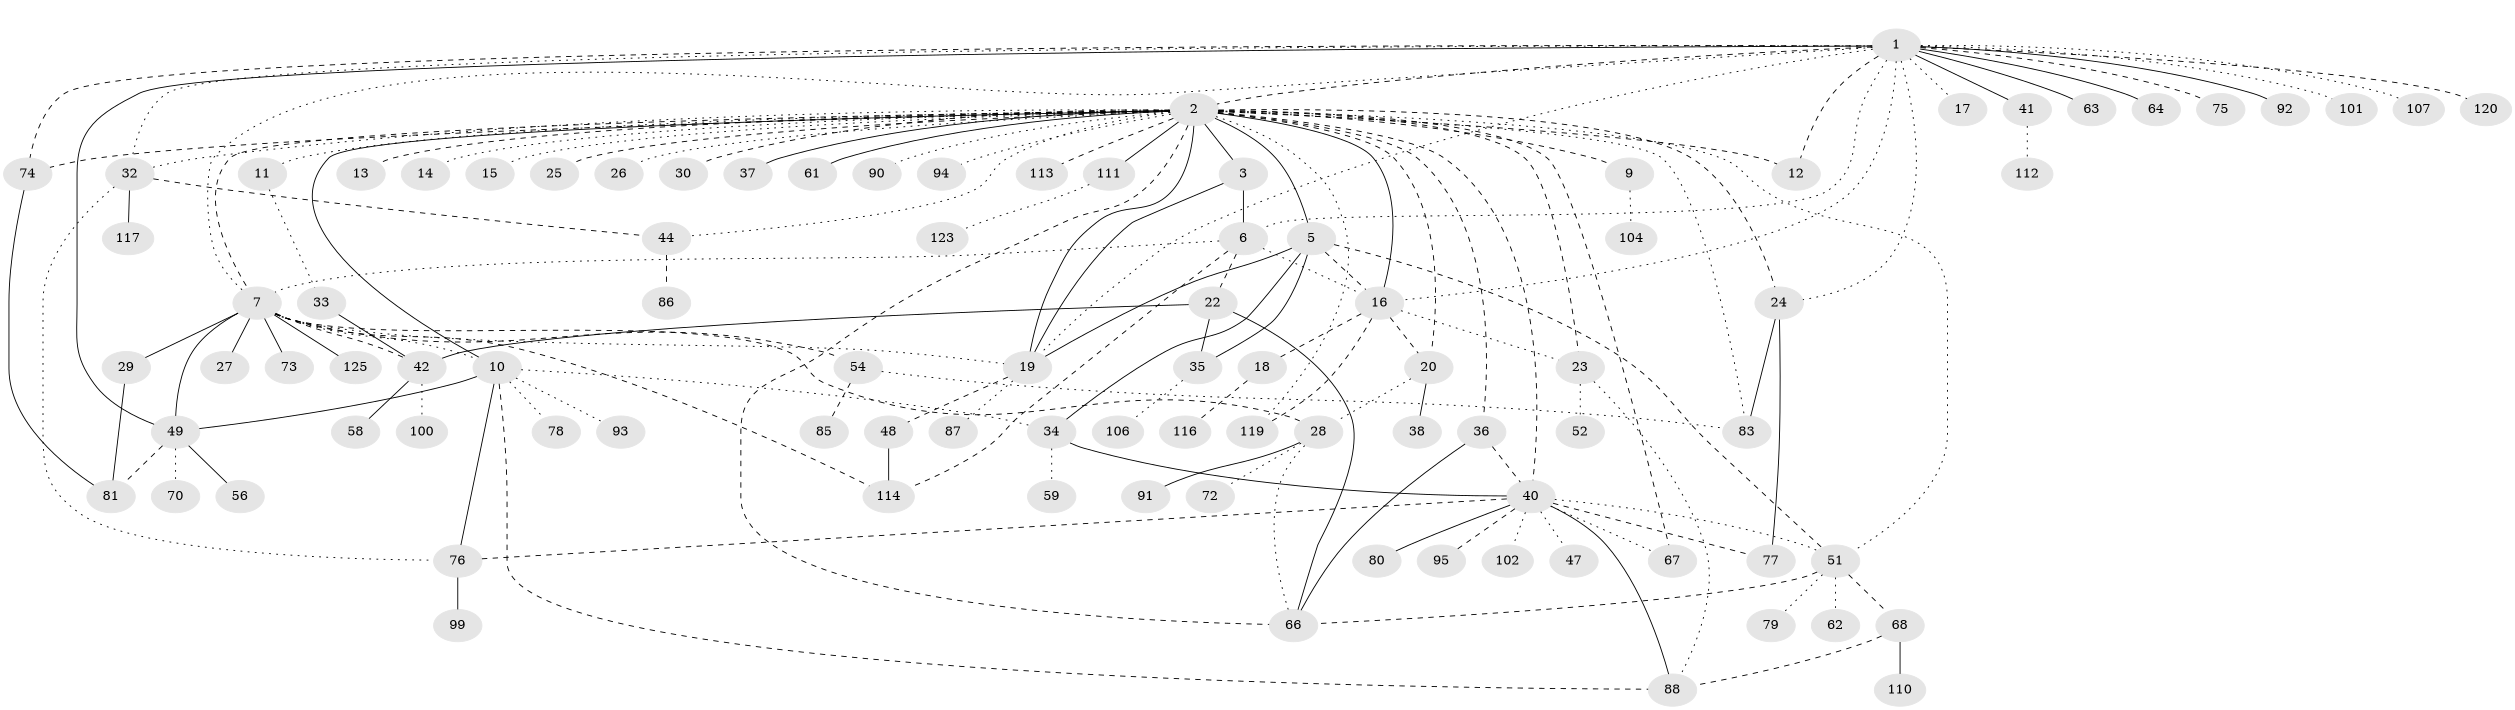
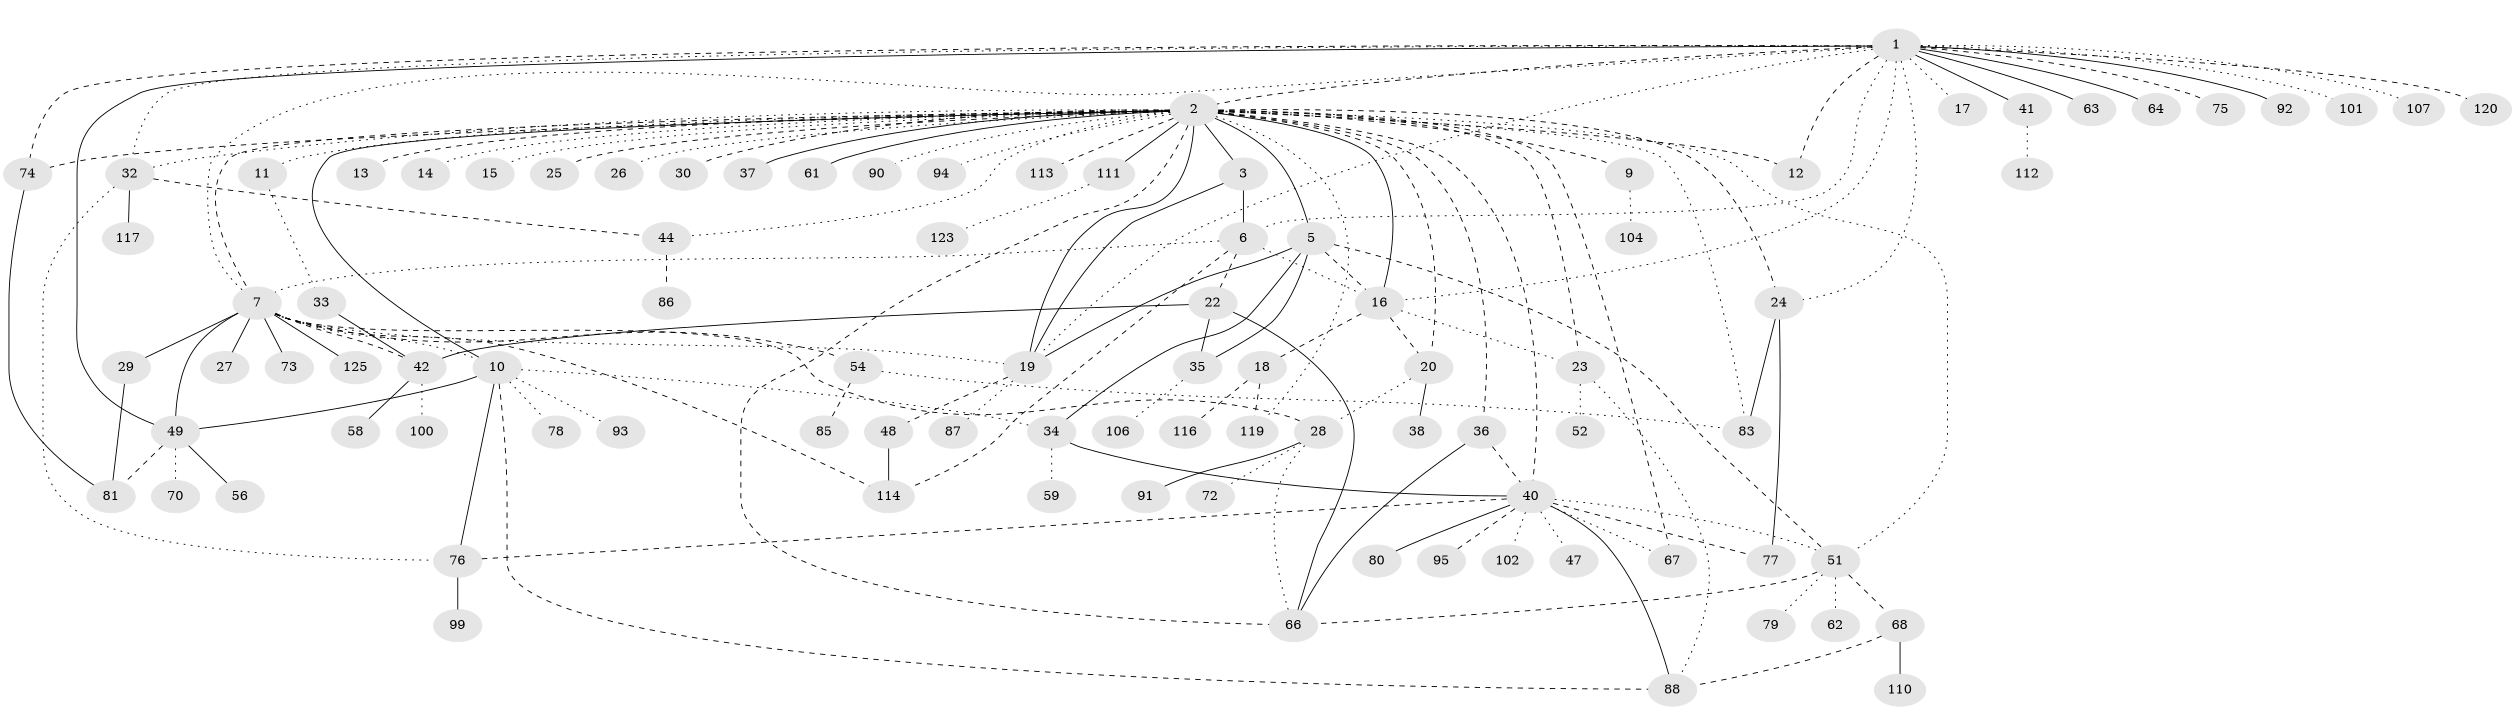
(1335, 372) -> (1257, 404)
